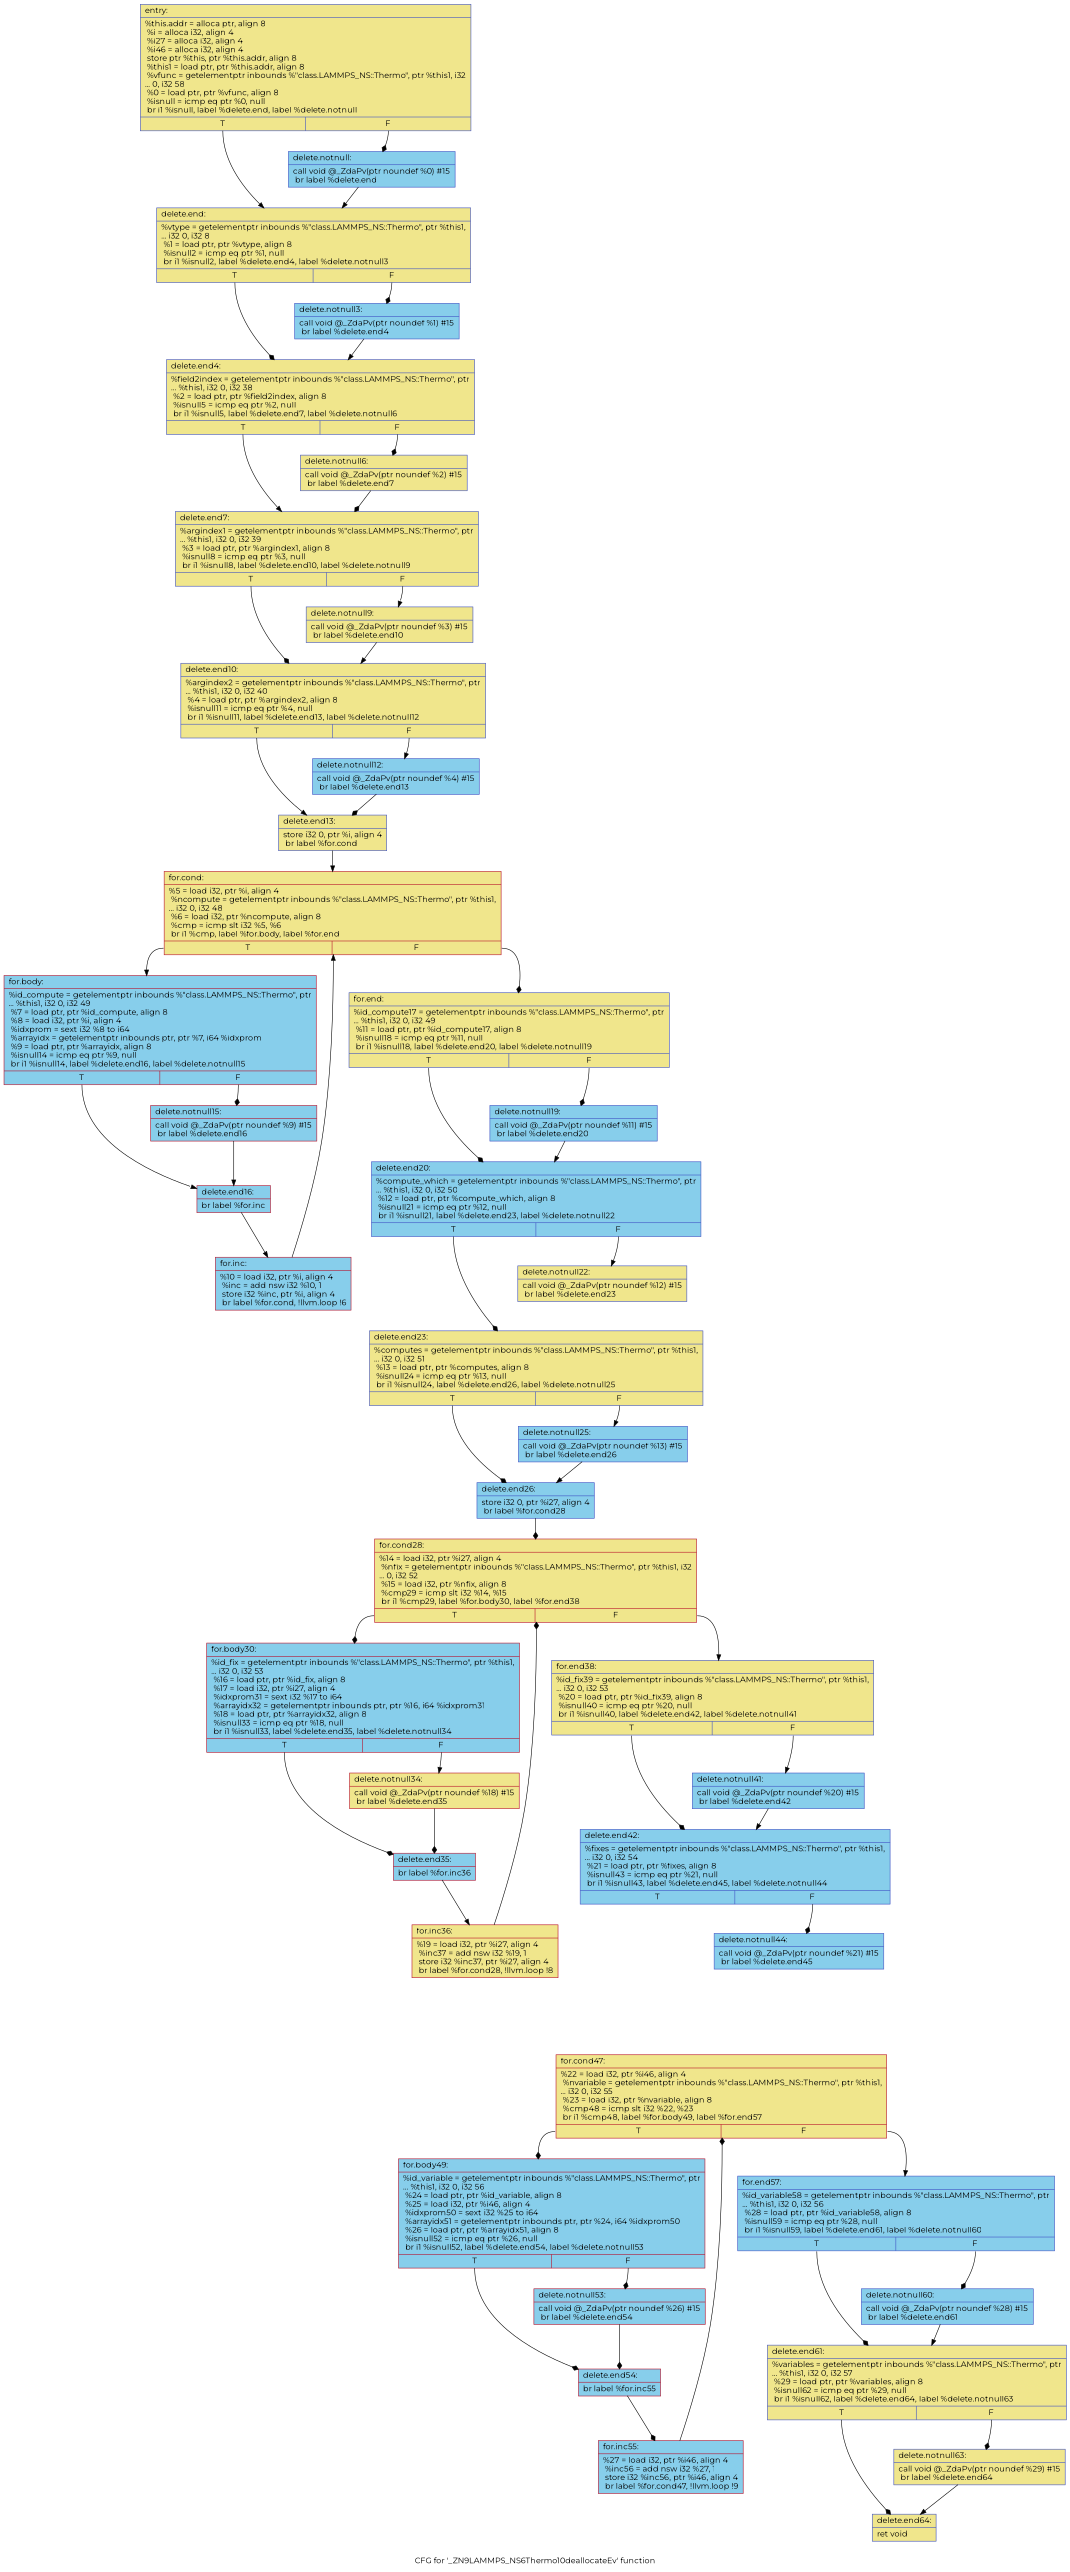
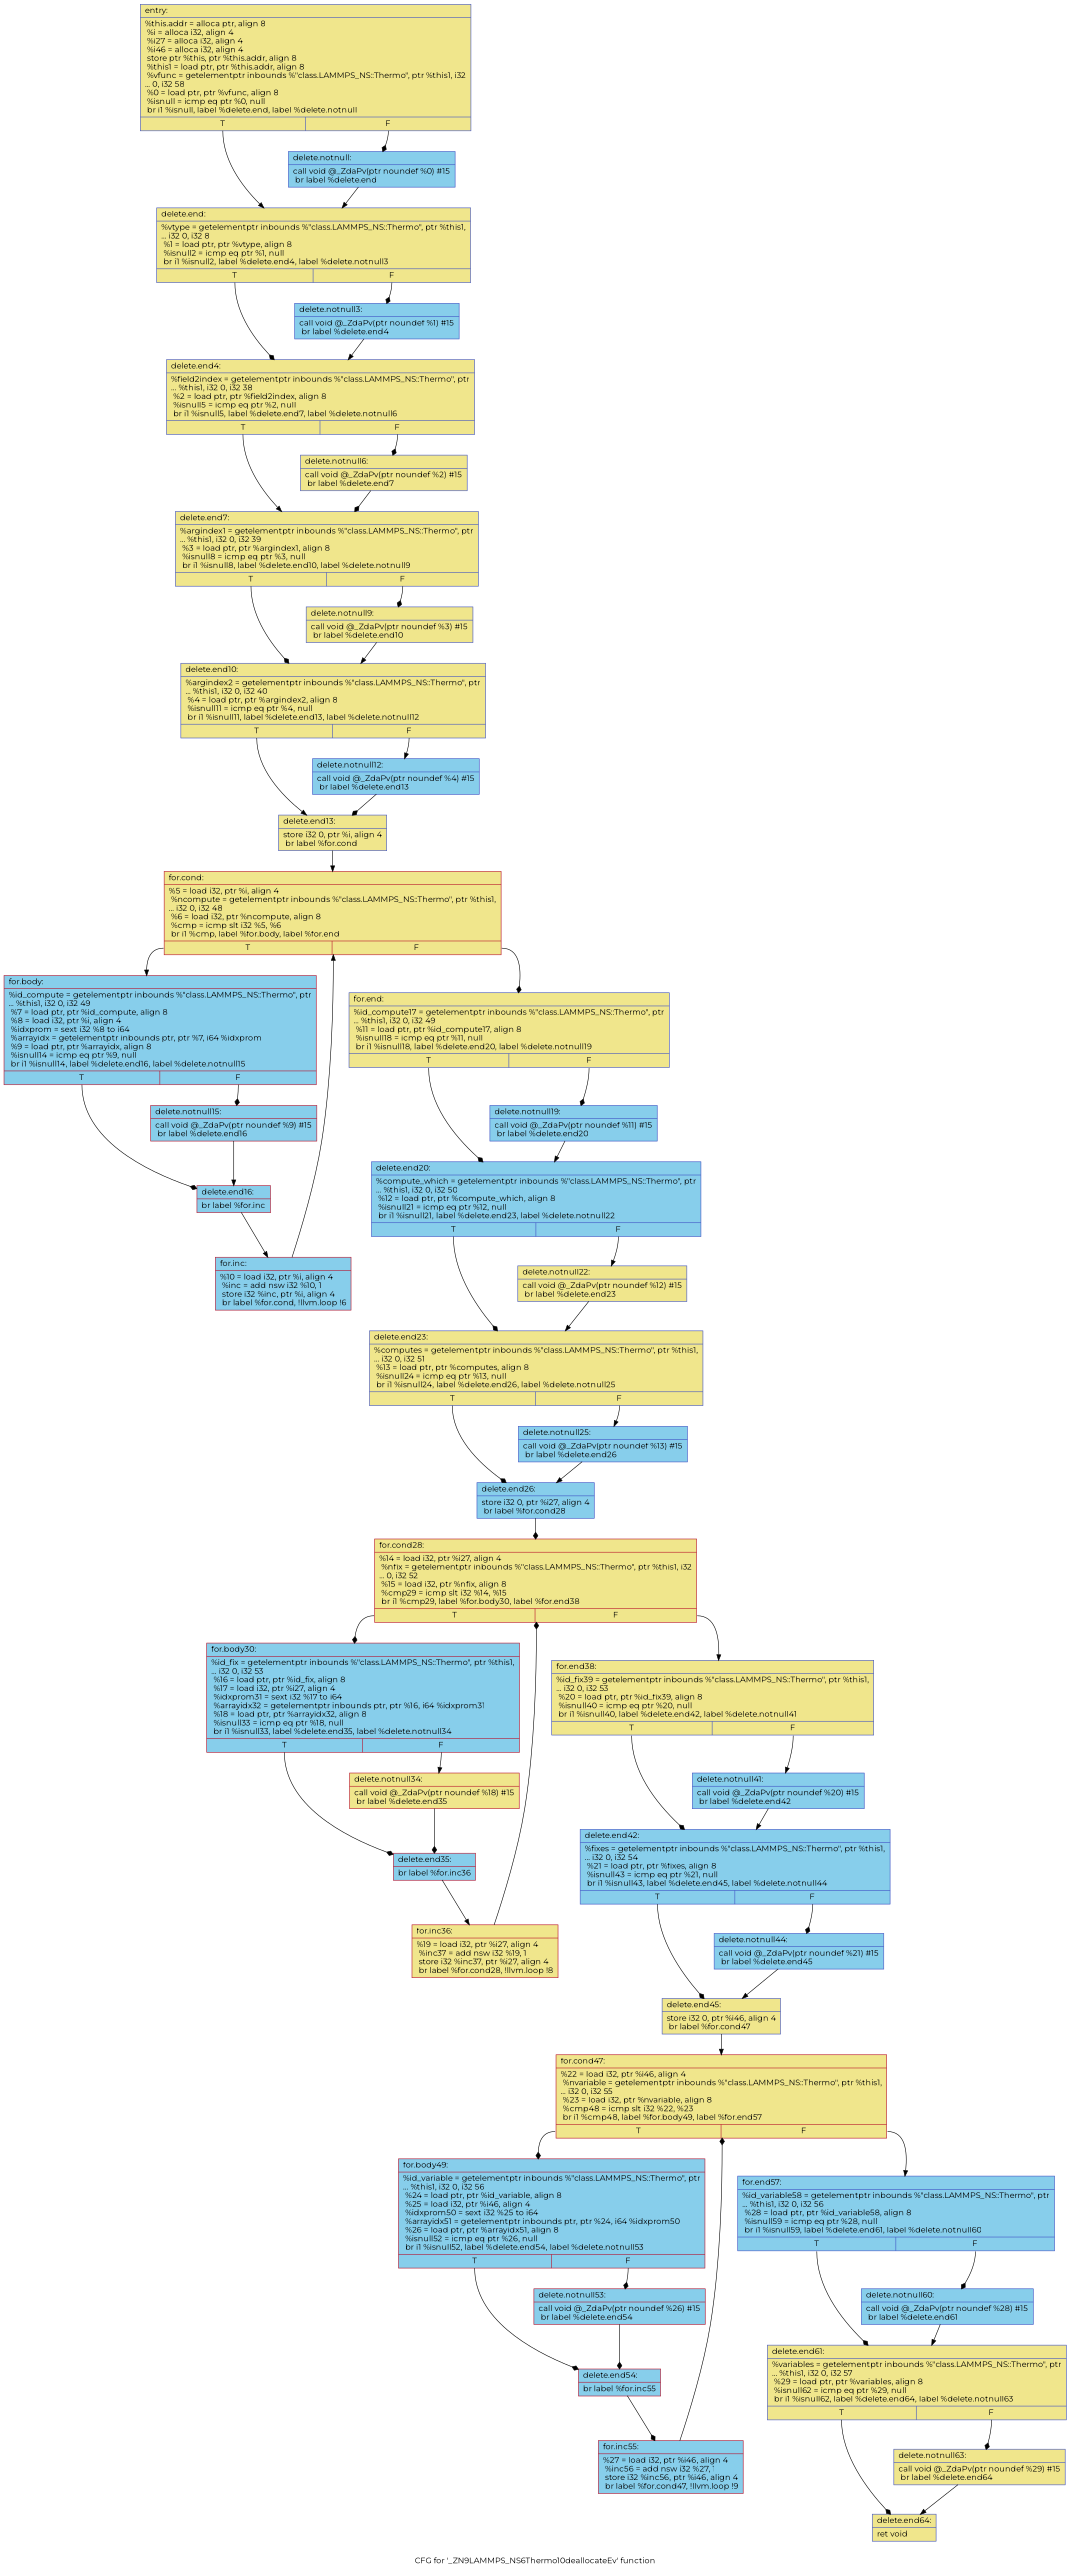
(402, 593) -> (402, 593)
(120, 1151) -> (120, 1151)
none -> (579, 1314)
none -> (721, 2016)
